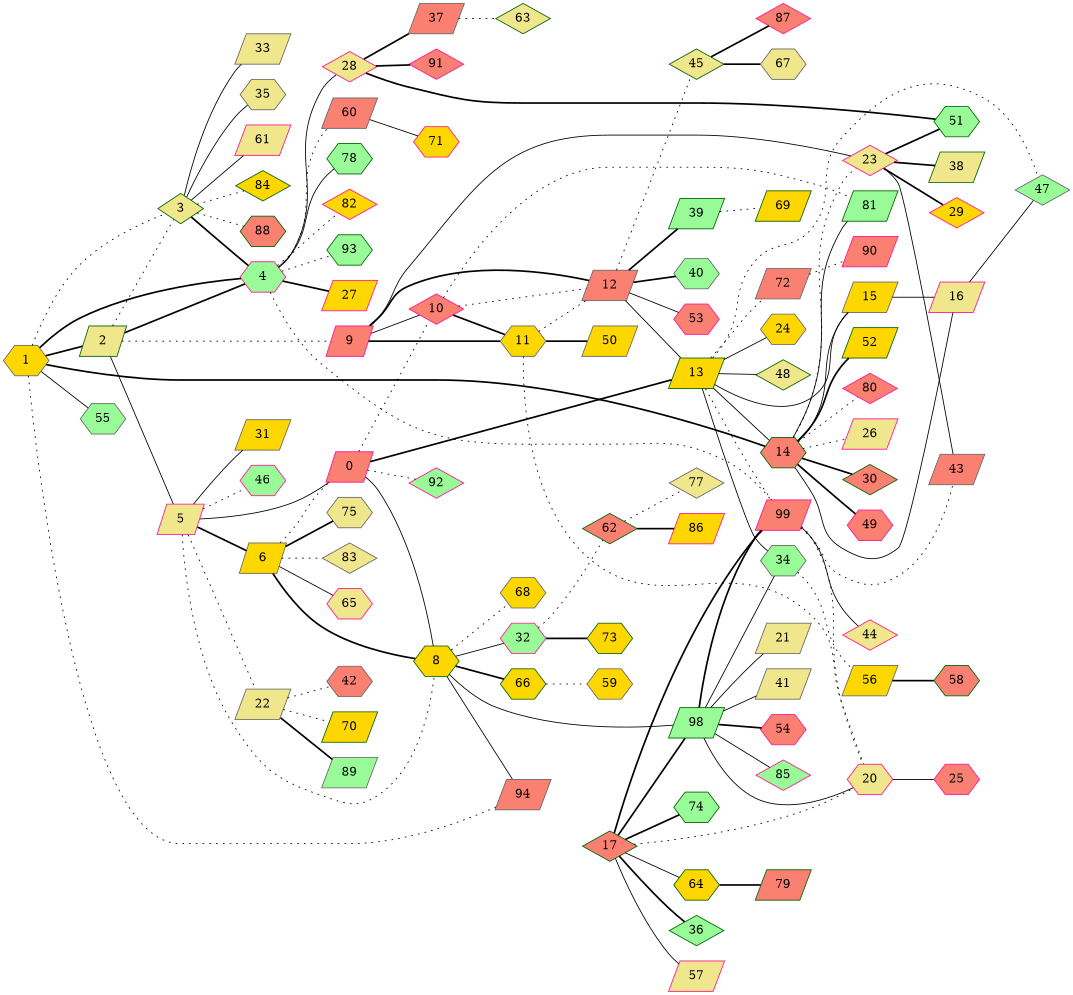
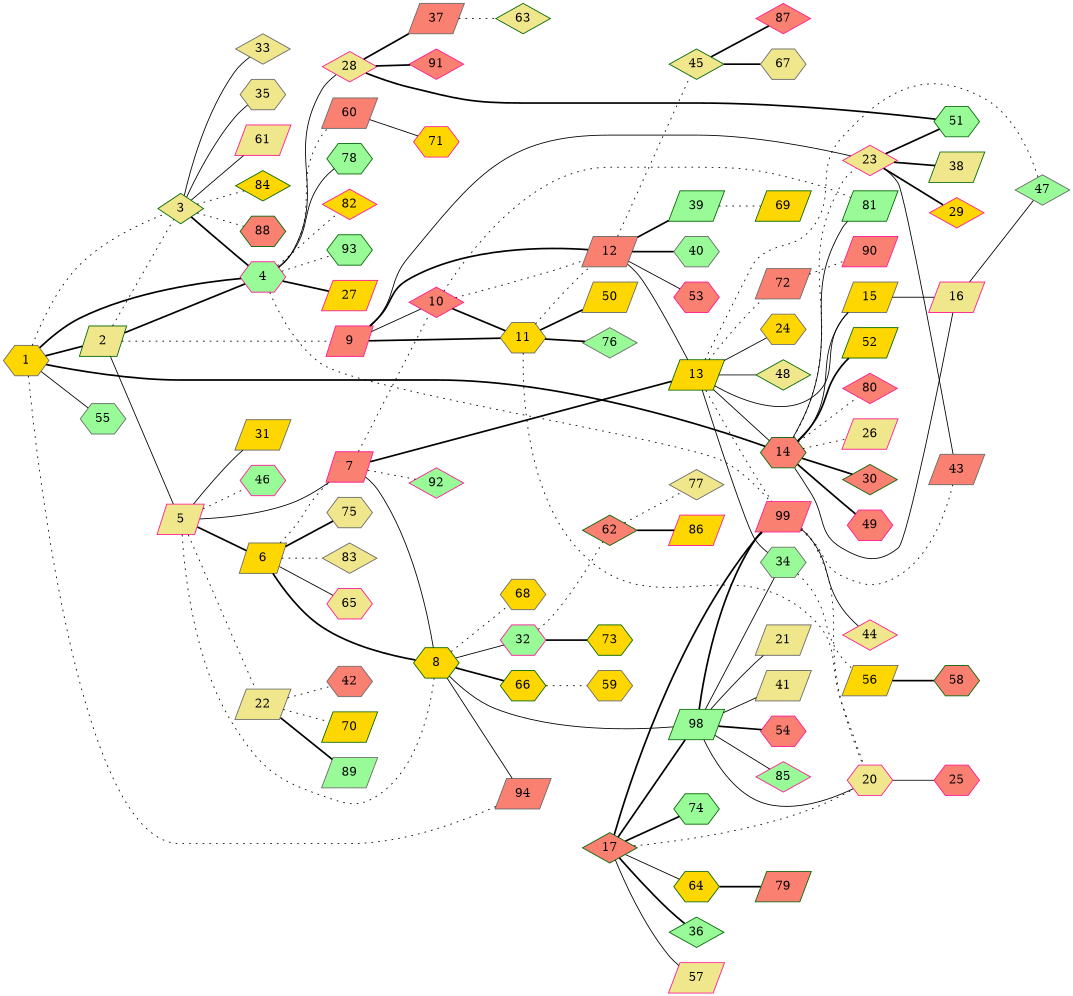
(263, 49) -> (263, 49)
none -> (610, 343)
(350, 467) -> (350, 467)
